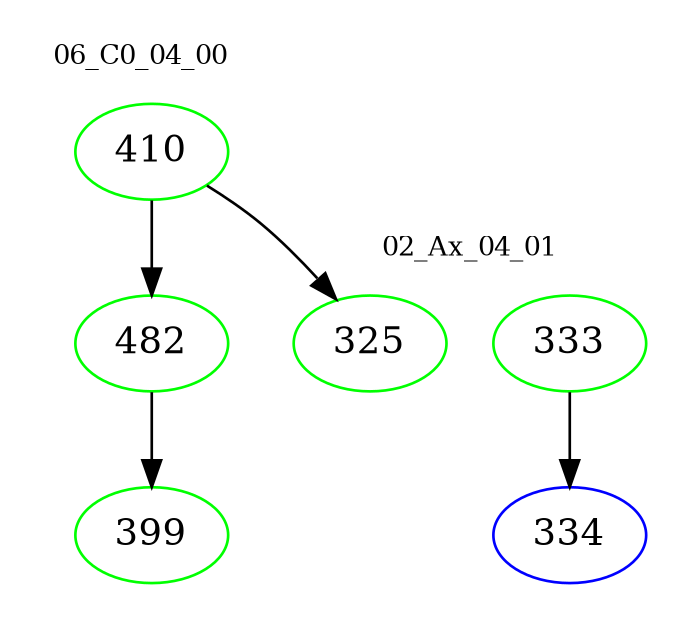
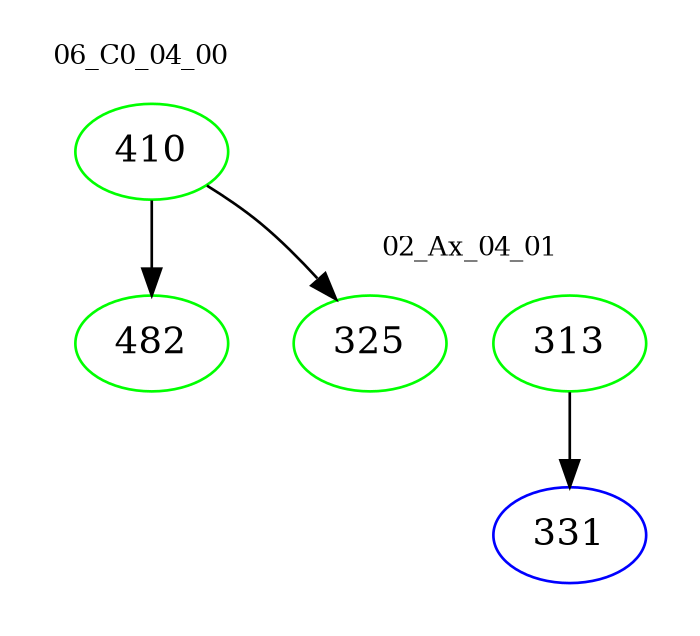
(570, 343) -> (570, 343)
(152, 535) -> none
(570, 535) -> (570, 535)
